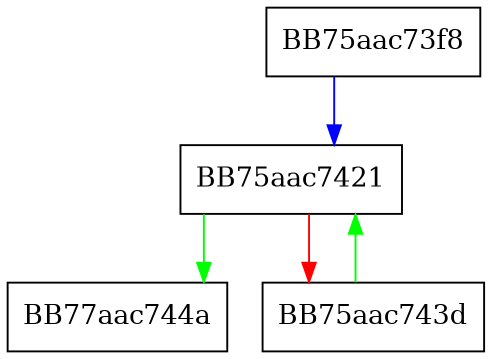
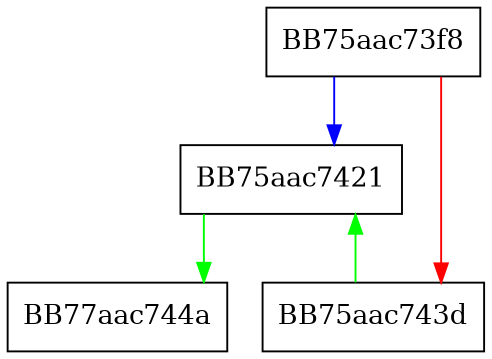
(309, 238) -> (441, 170)
